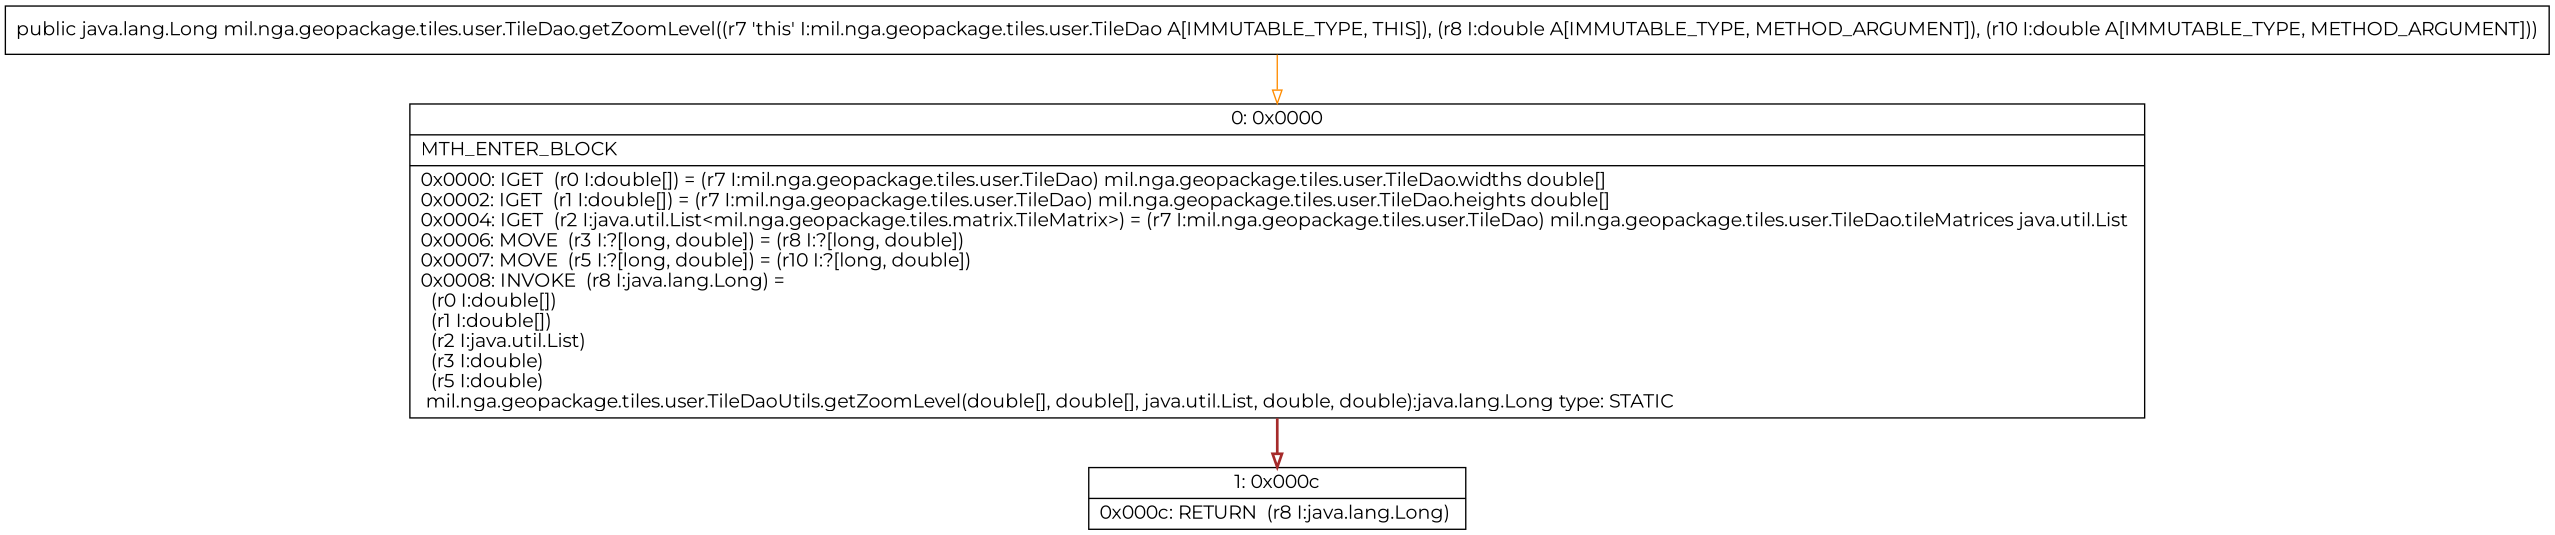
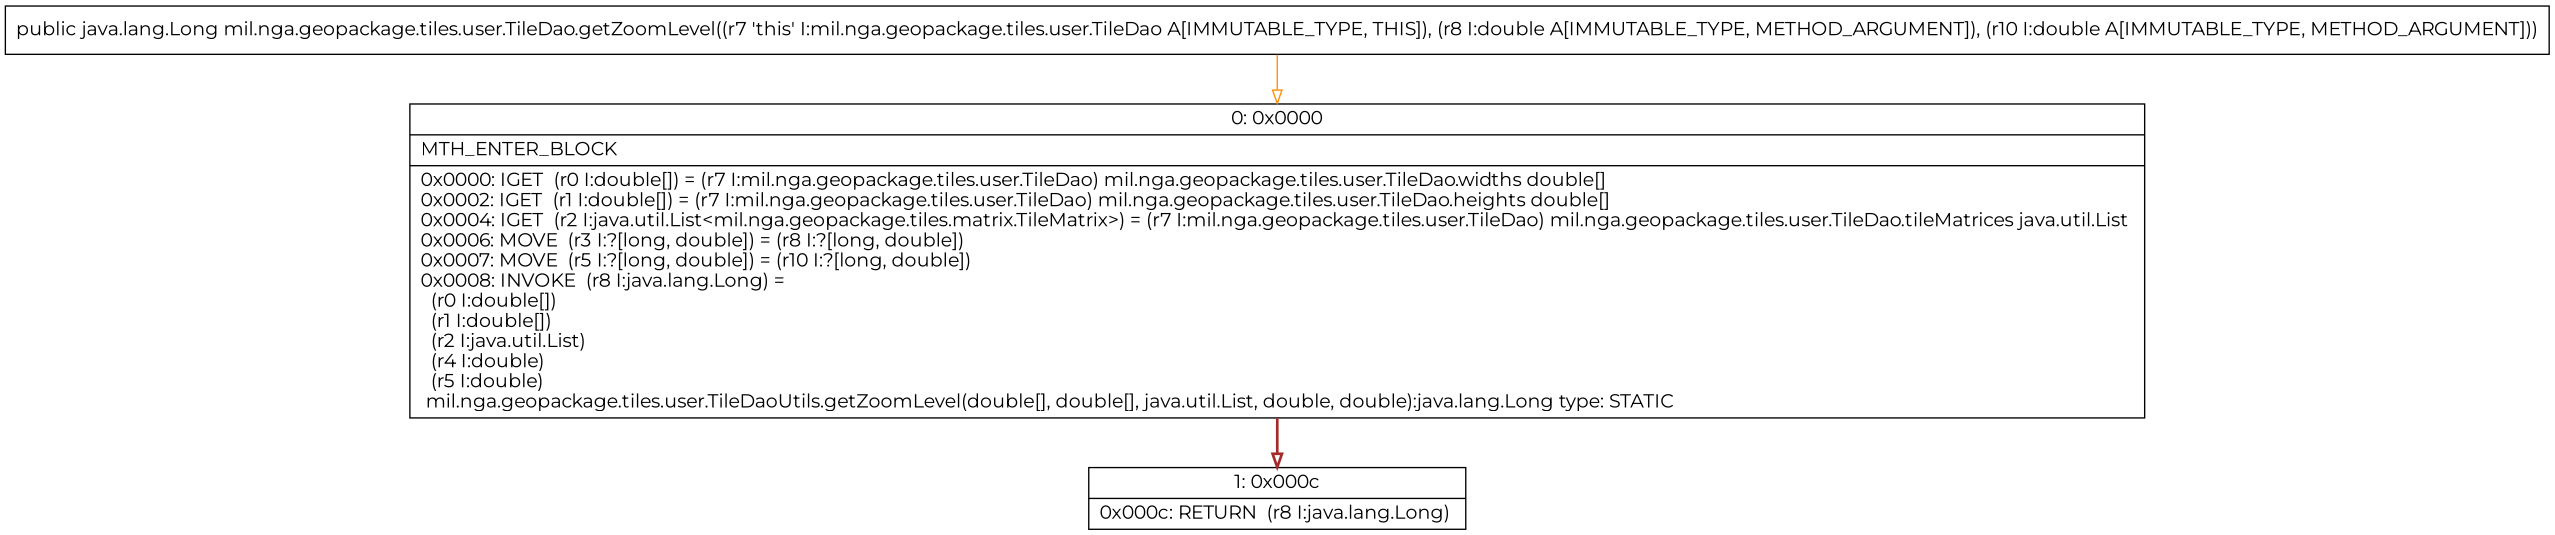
(482, 362) -> (483, 362)
